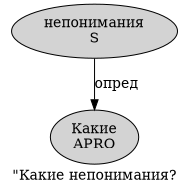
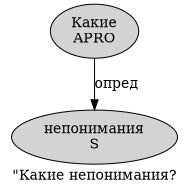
(95, 79) -> (95, 79)
